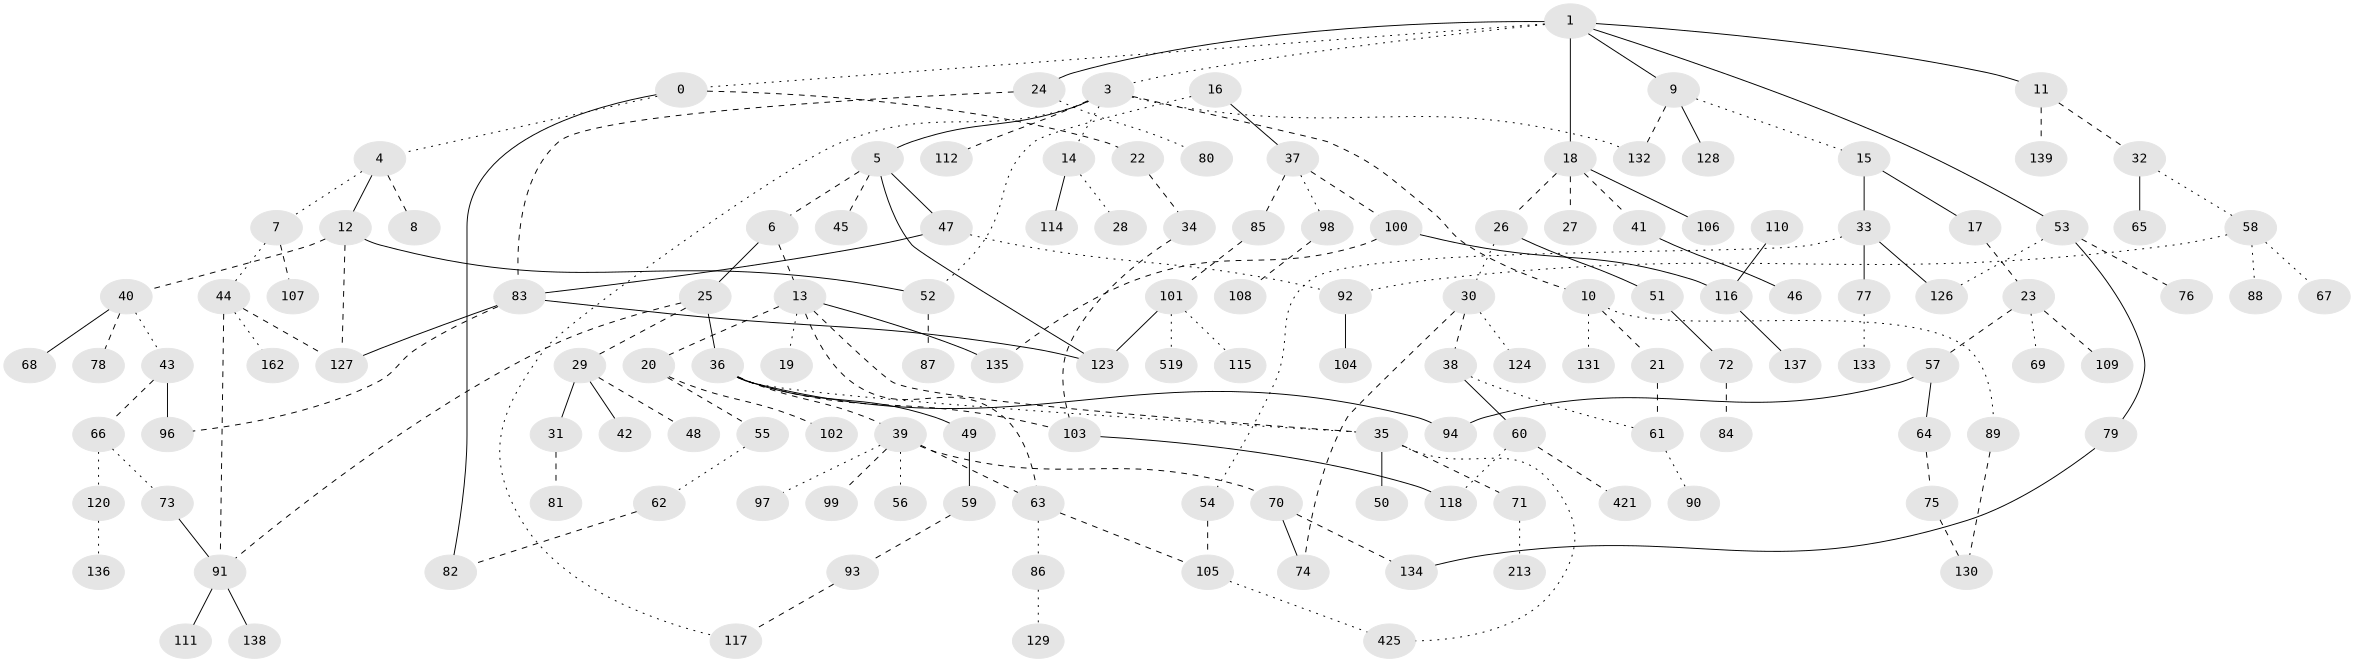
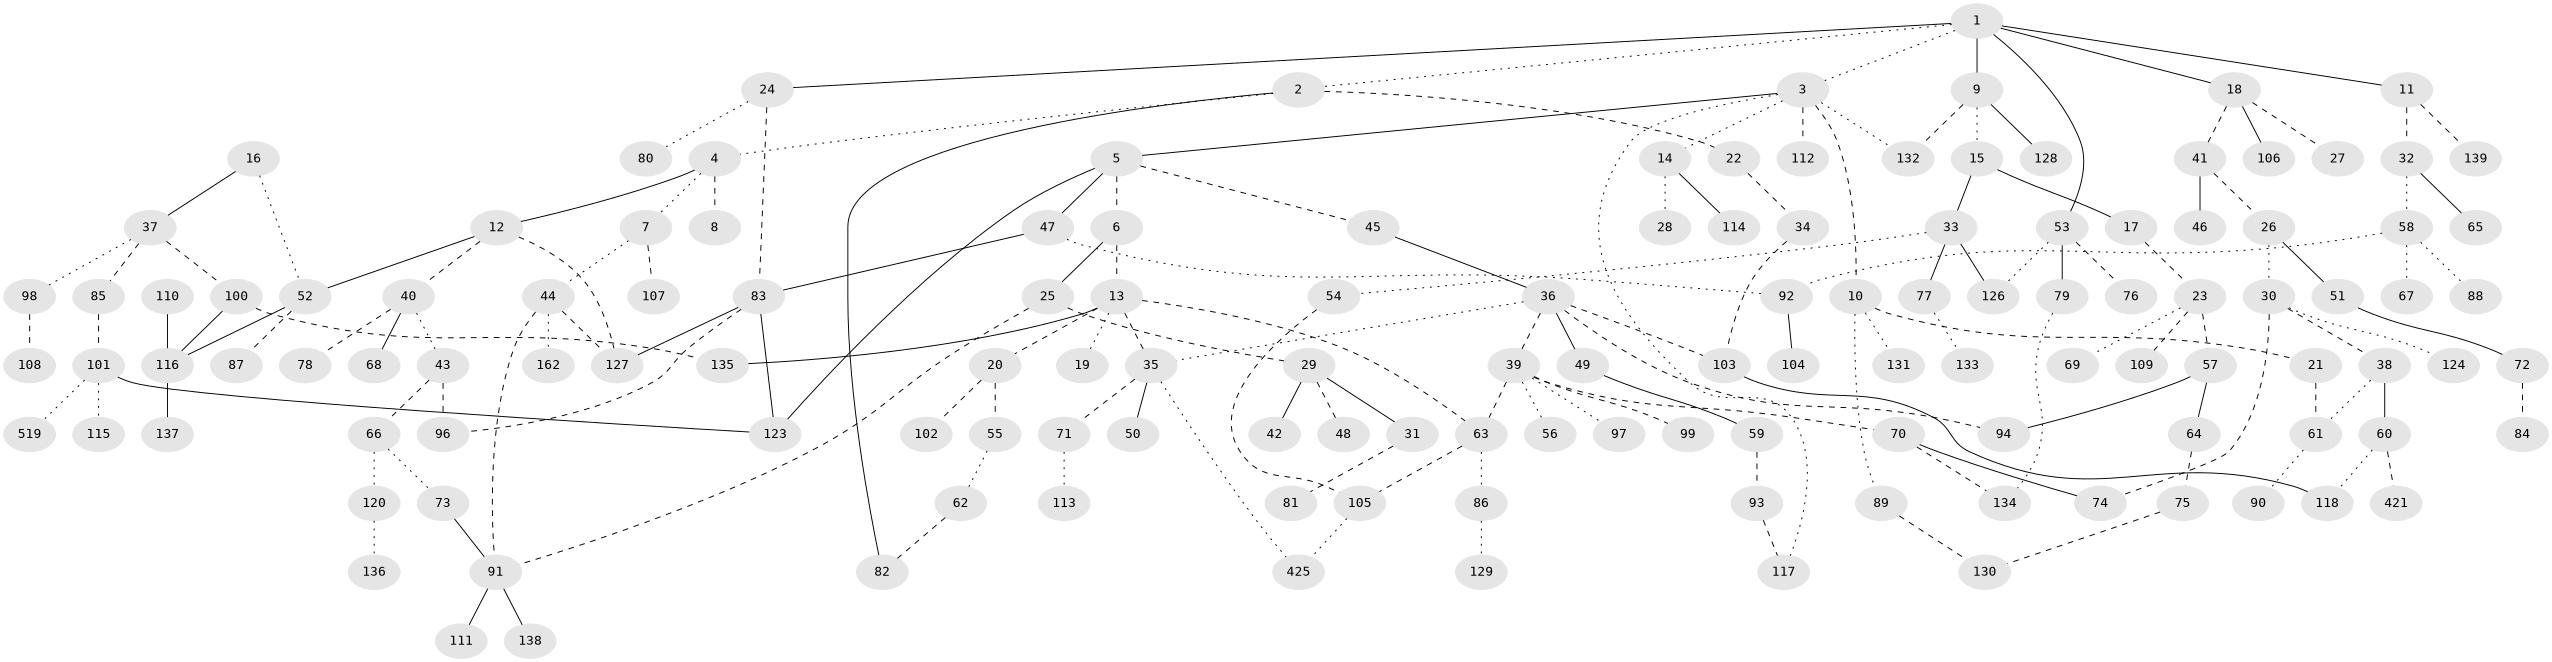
(681, 90) -> (1299, 90)
(1536, 193) -> (2234, 193)
(711, 329) -> (1461, 262)
none -> (236, 331)
(167, 400) -> (443, 400)
(1084, 400) -> (1795, 405)
(1776, 551) -> (2040, 402)
(1520, 572) -> (1064, 503)
